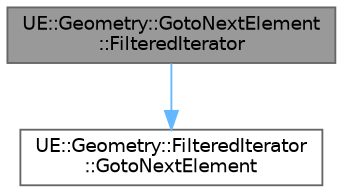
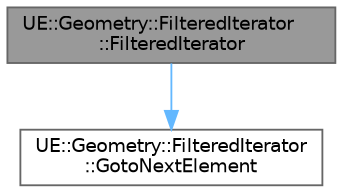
(171, 35) -> (171, 35)
